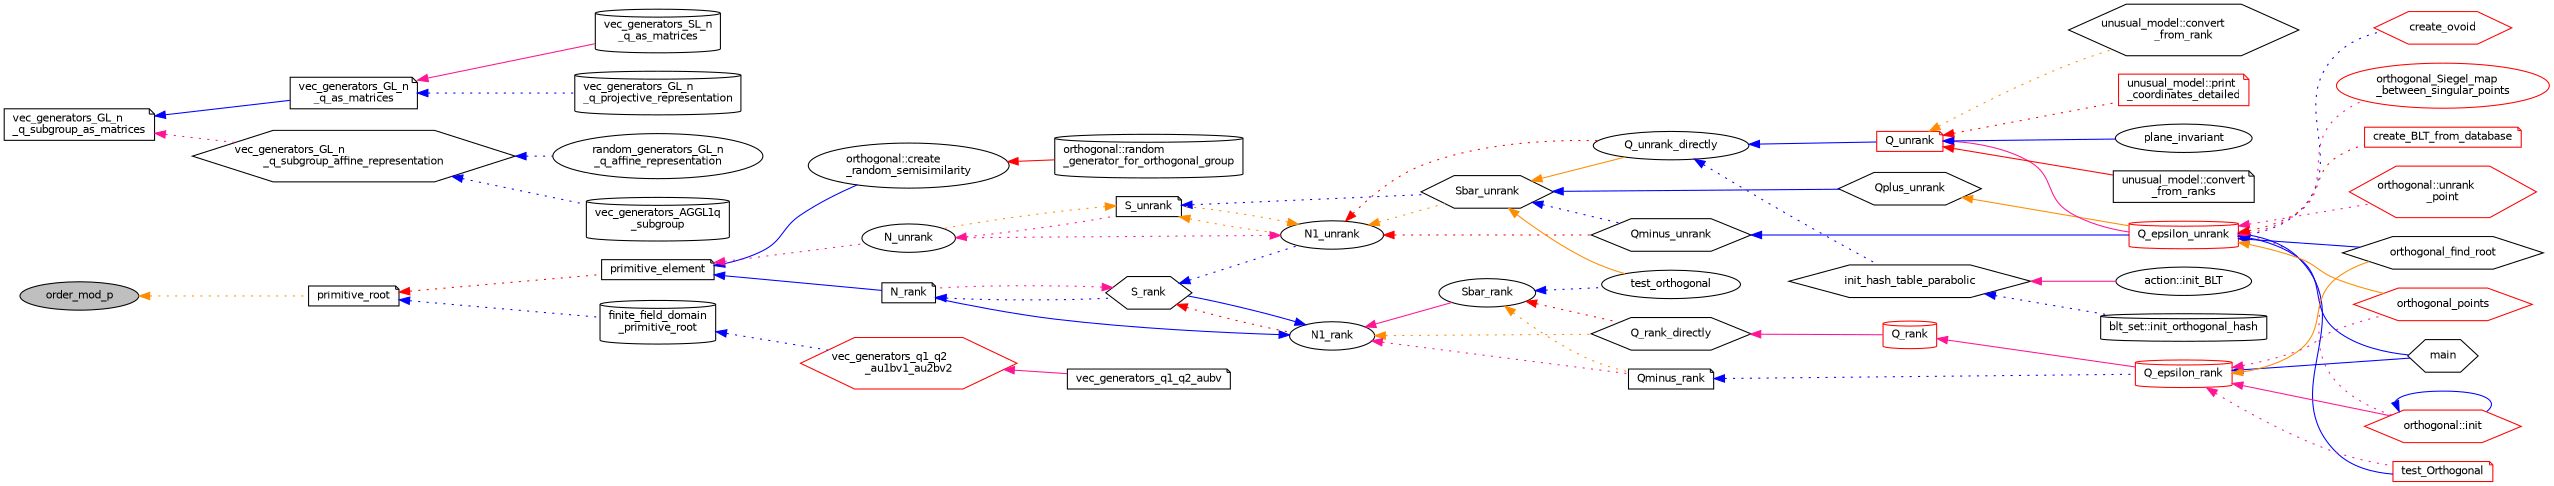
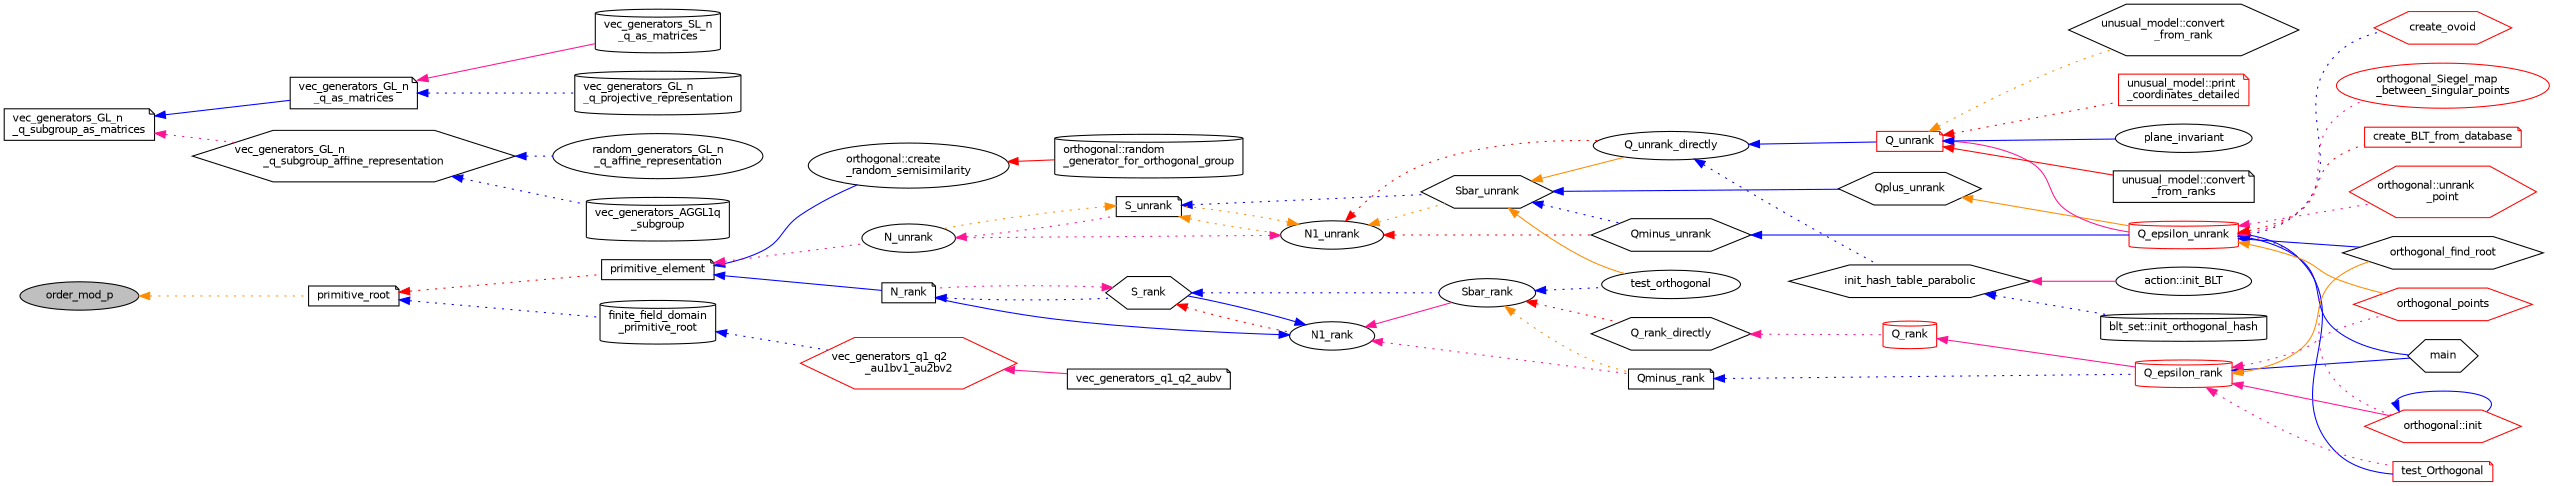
(1244, 263) -> (1321, 293)
(1822, 334) -> (1822, 334)
(1489, 335) -> none
